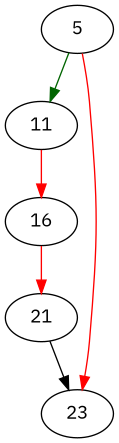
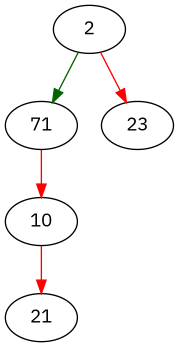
(77, 29) -> (89, 29)
(41, 125) -> (41, 125)
(41, 222) -> (41, 222)
(57, 359) -> none
